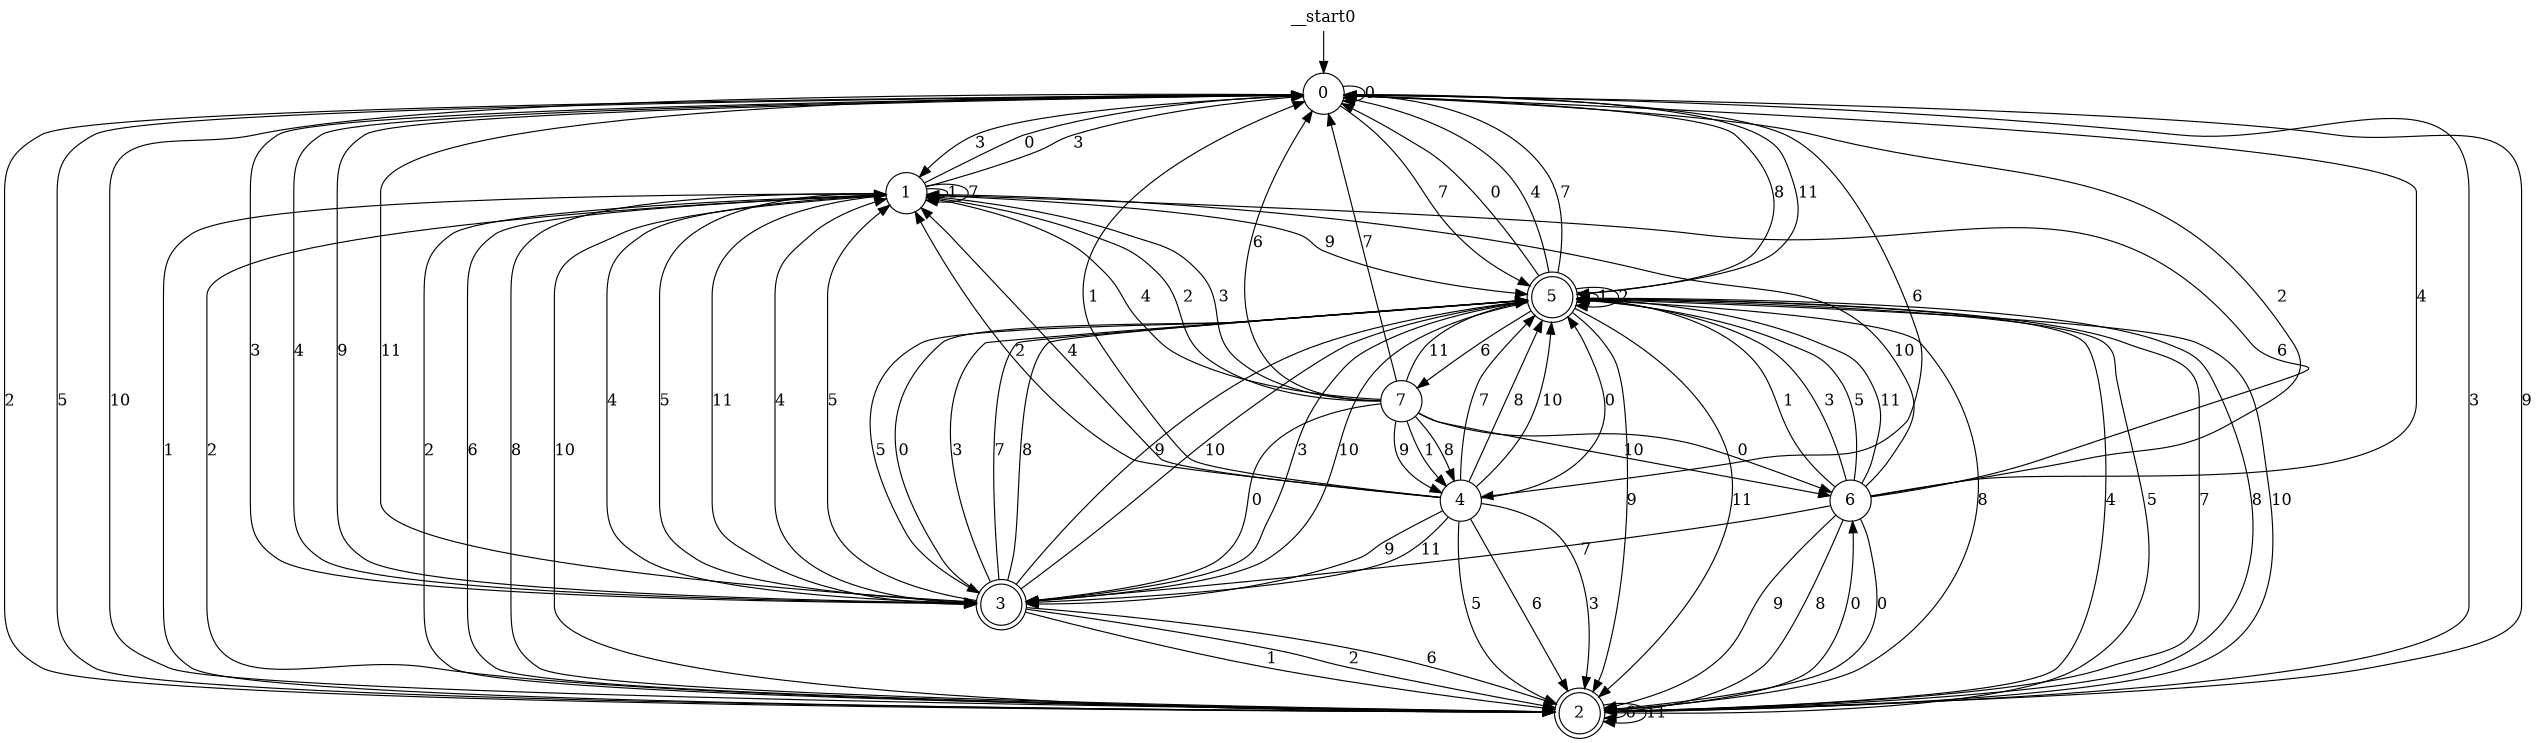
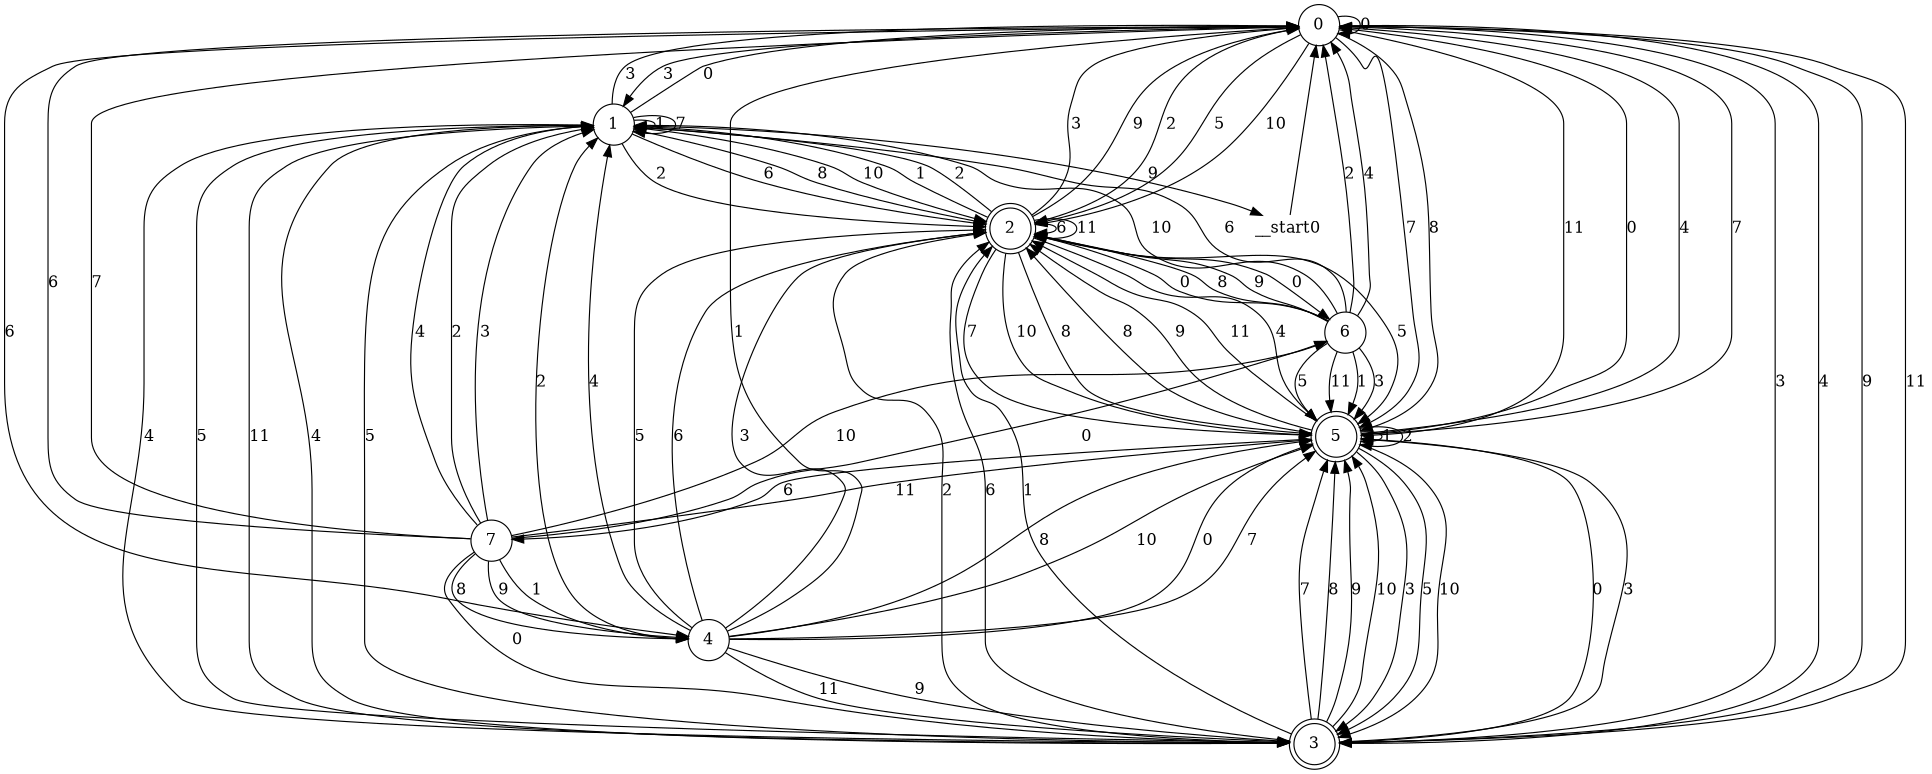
(1227, 219) -> (946, 148)
(1435, 562) -> none
